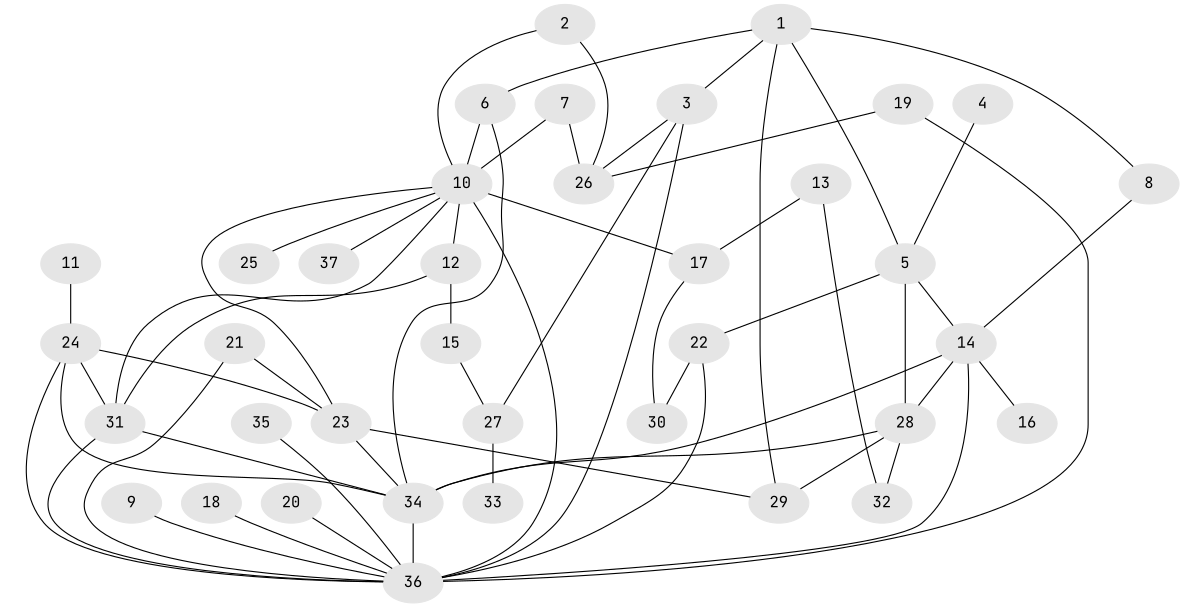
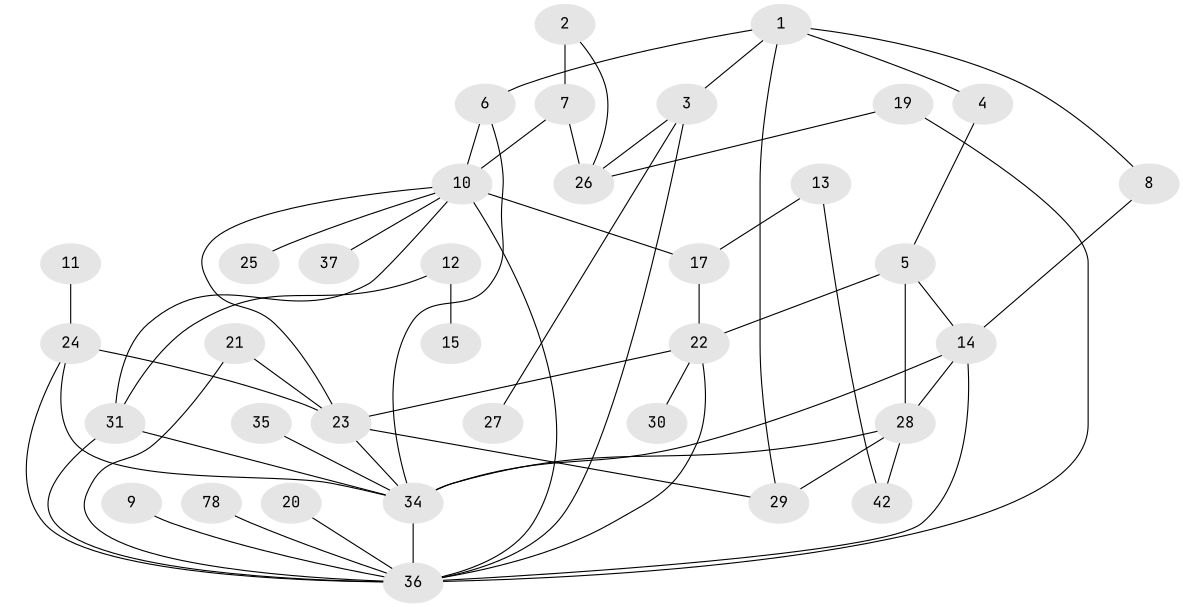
(453, 75) -> (565, 64)
(849, 141) -> (884, 61)
(456, 224) -> none
(656, 339) -> (699, 304)
none -> (528, 382)
(93, 384) -> none
(472, 384) -> none
(1027, 423) -> none
(345, 498) -> (337, 463)
(211, 503) -> (211, 503)
(493, 503) -> none
(882, 503) -> (882, 503)
